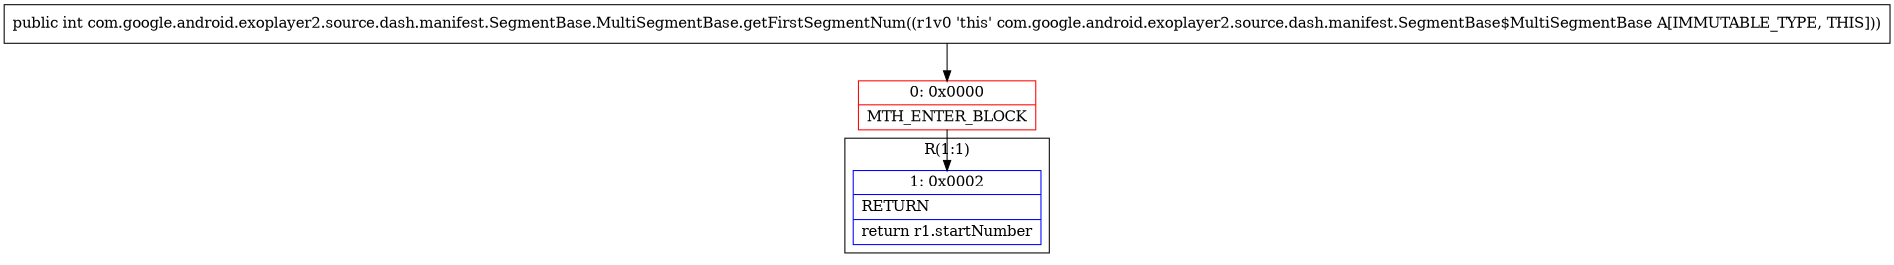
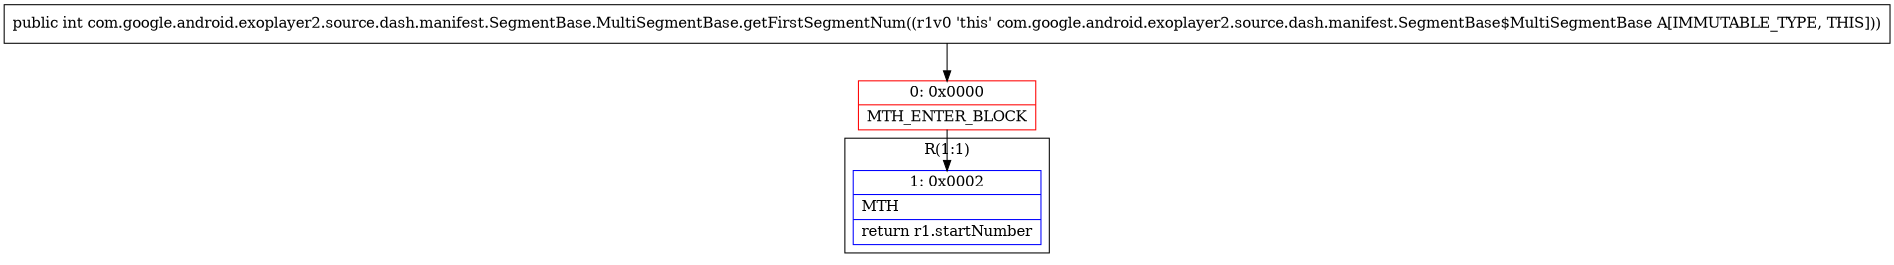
(895, 207) -> (880, 207)
